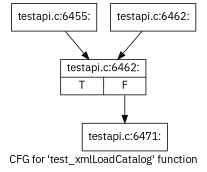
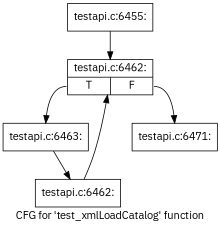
none -> (46, 137)
